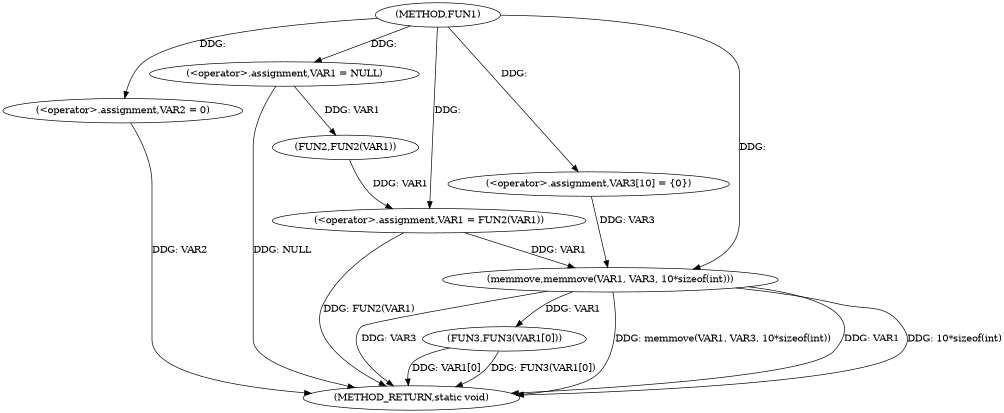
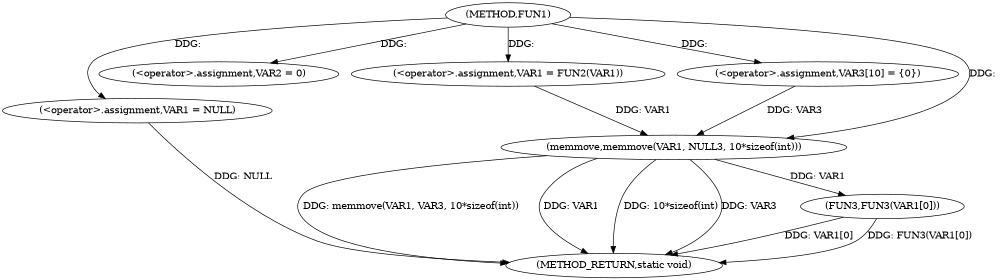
(346, 147) -> none
(610, 280) -> (674, 147)
(324, 303) -> none
(152, 314) -> none
